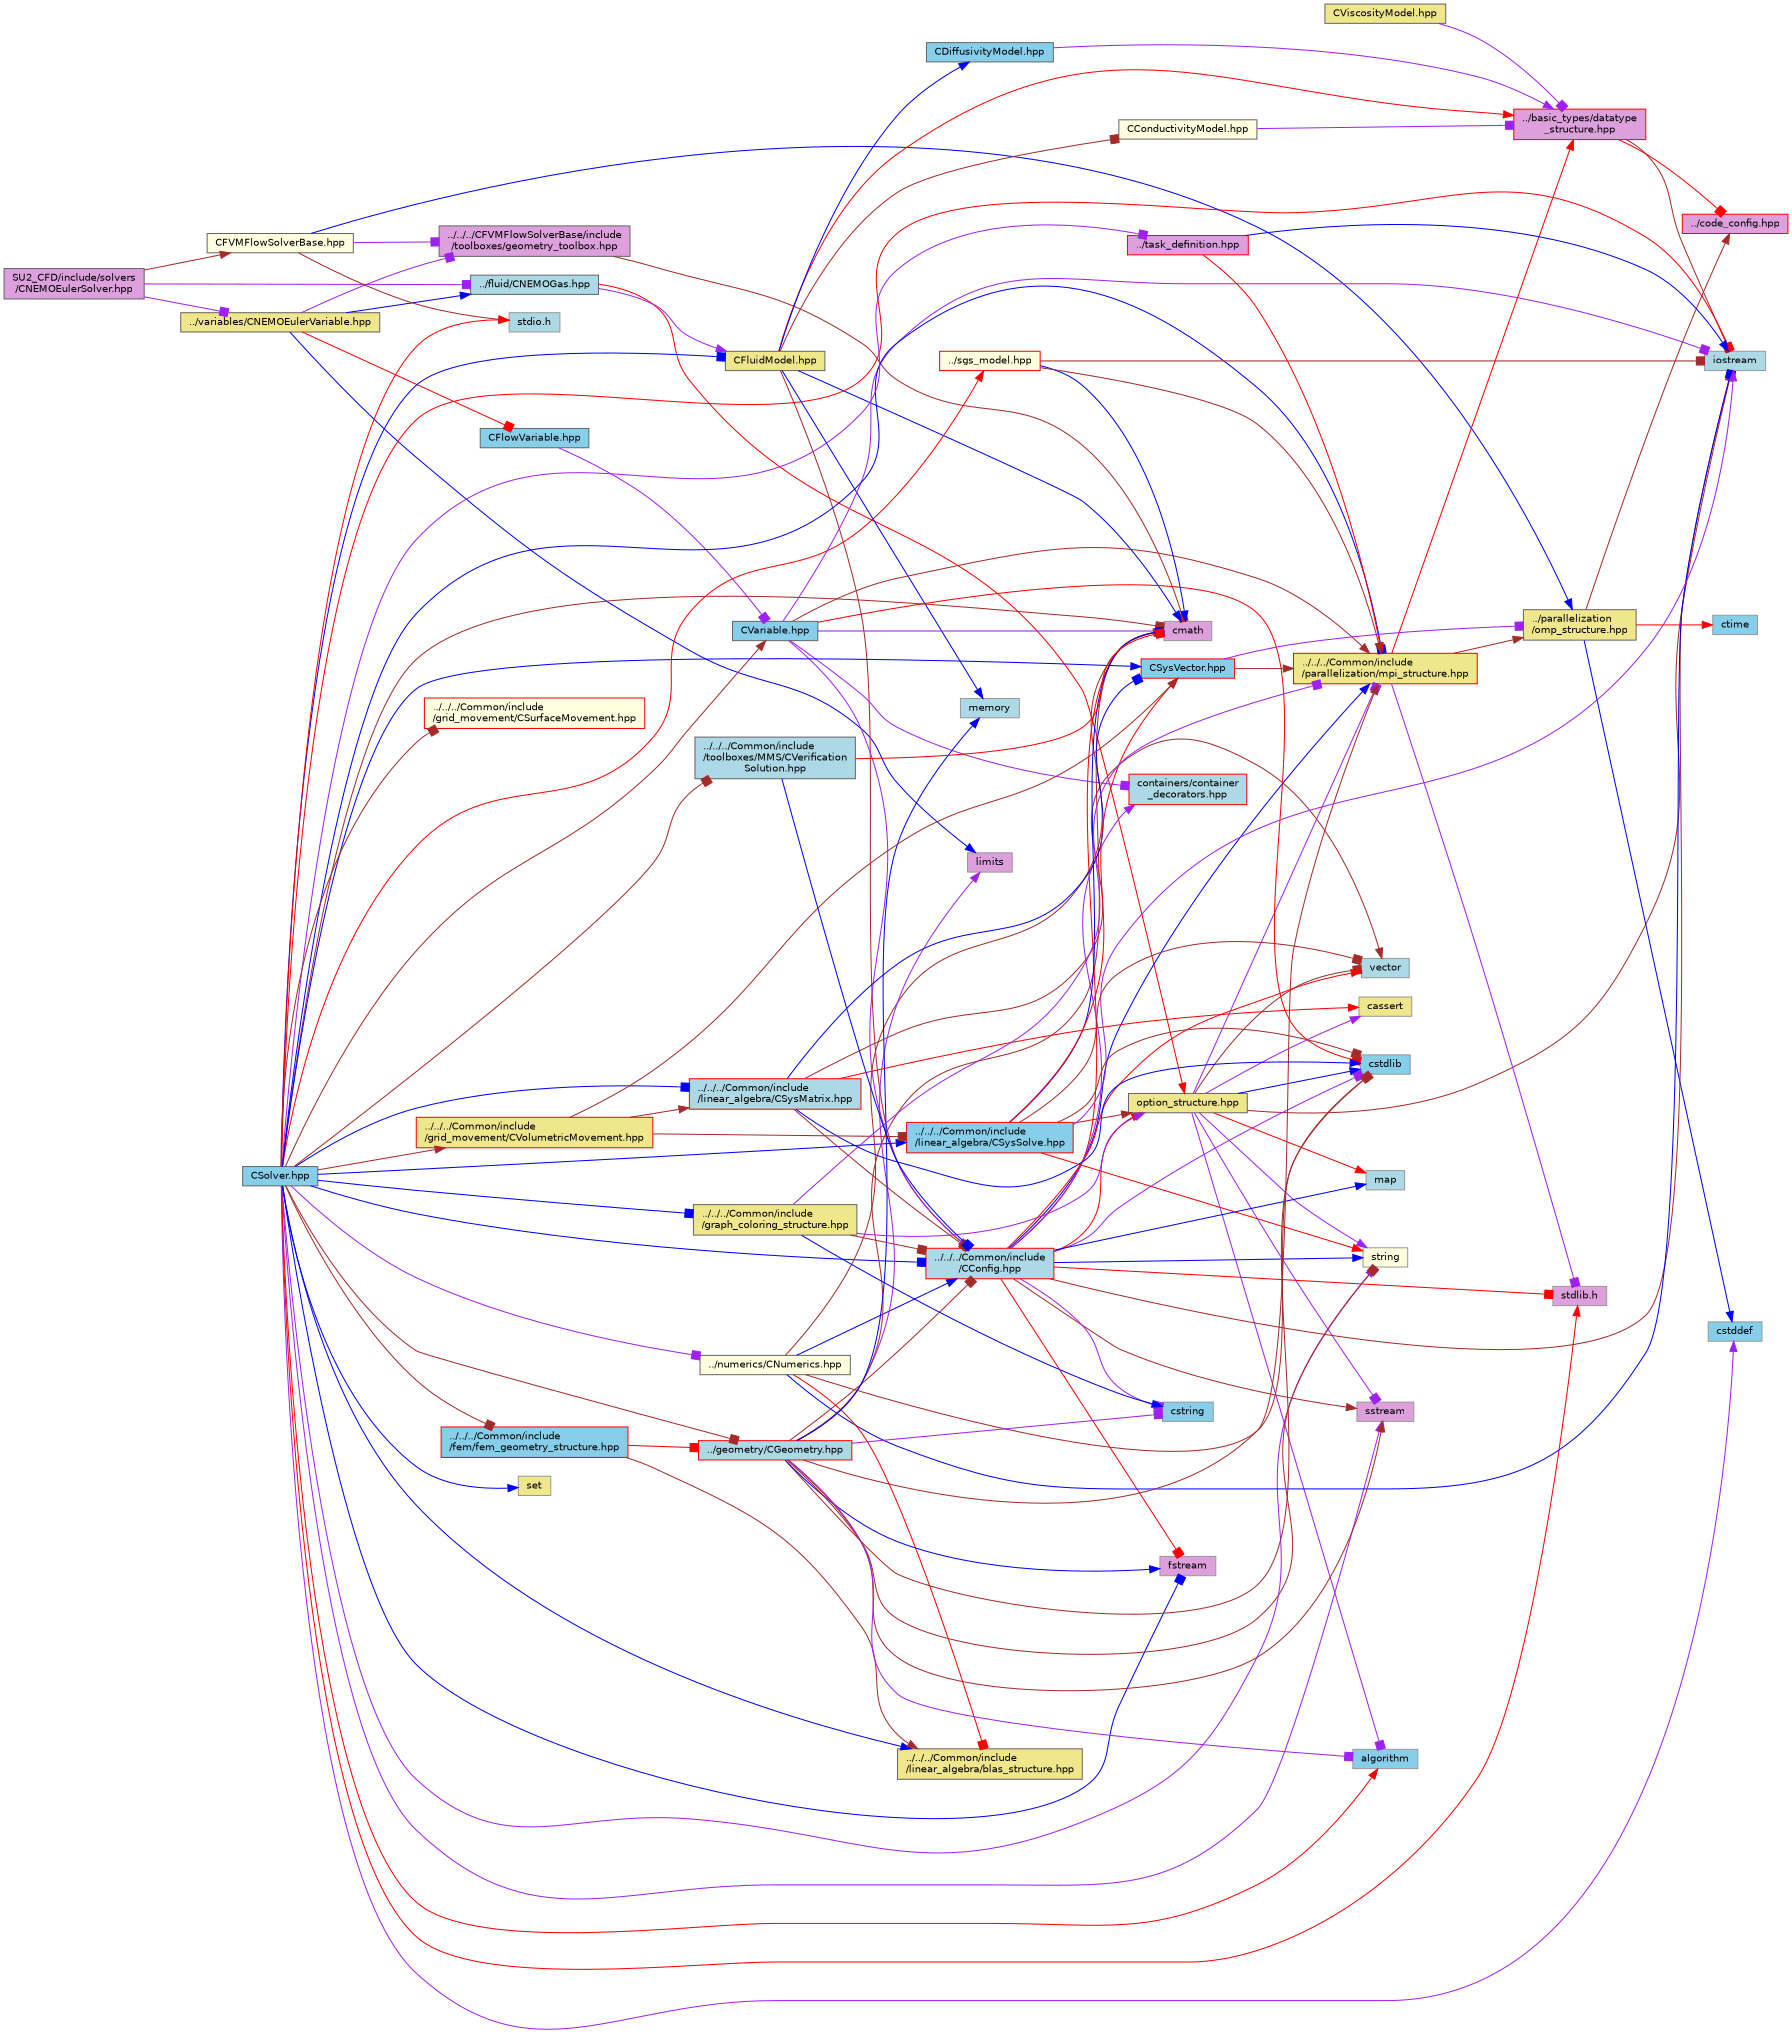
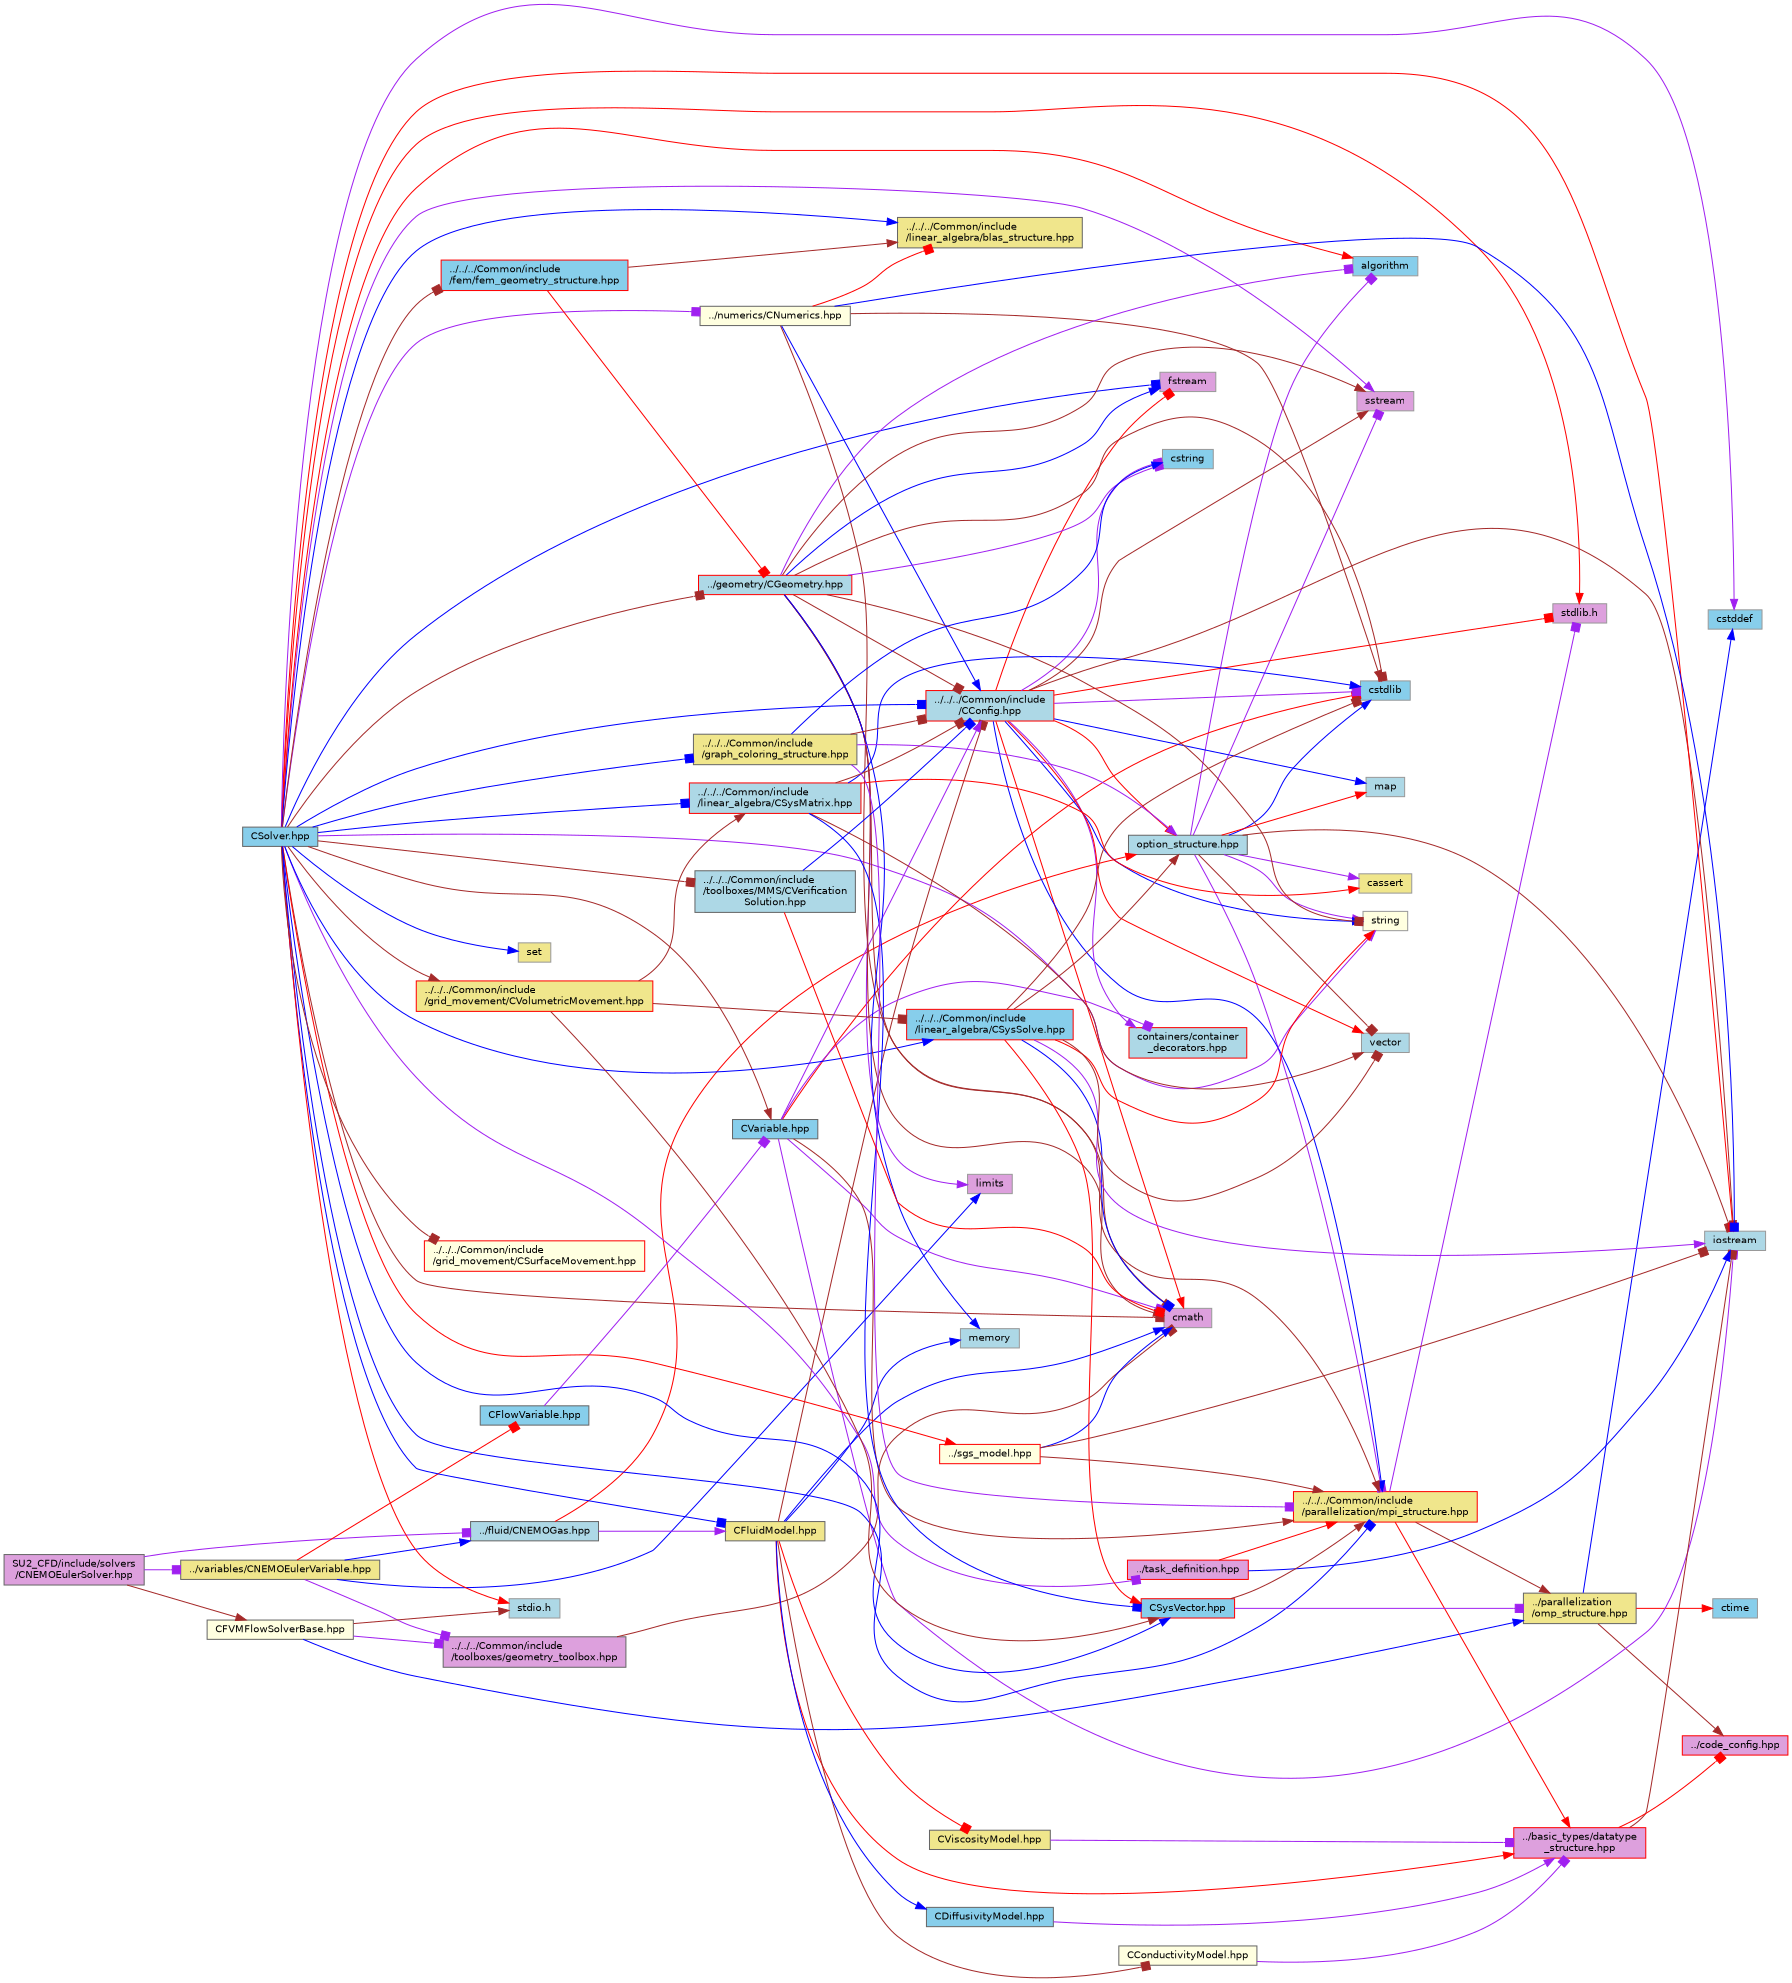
(535, 241) -> (535, 1652)
(1188, 1103) -> (1188, 845)
none -> (845, 1700)
